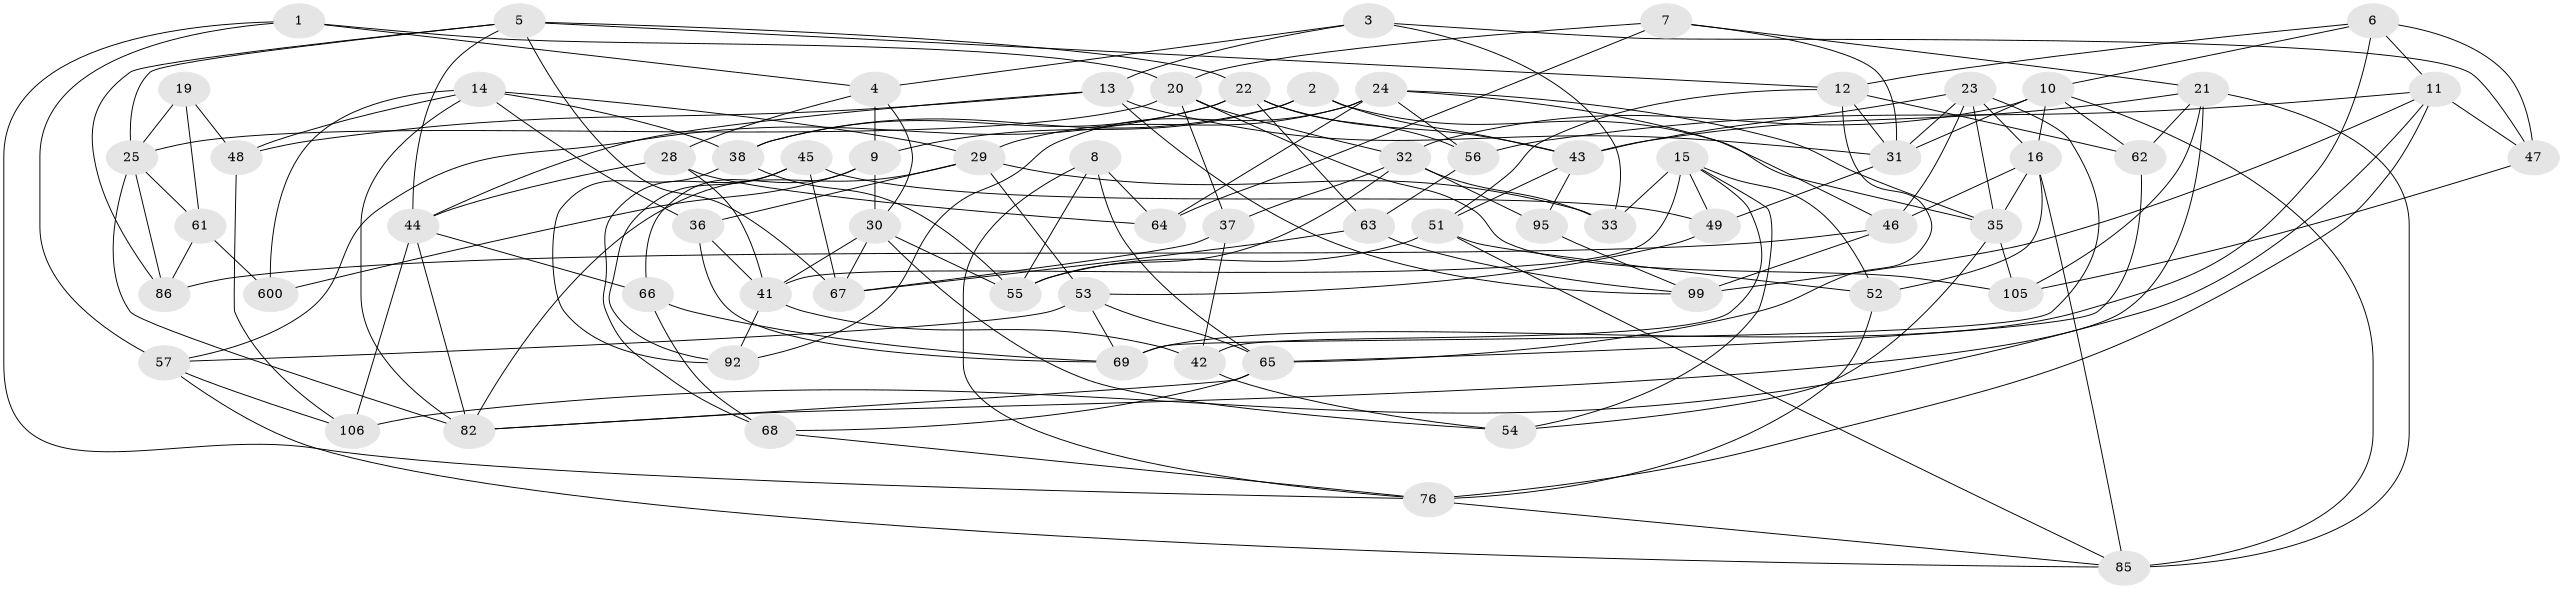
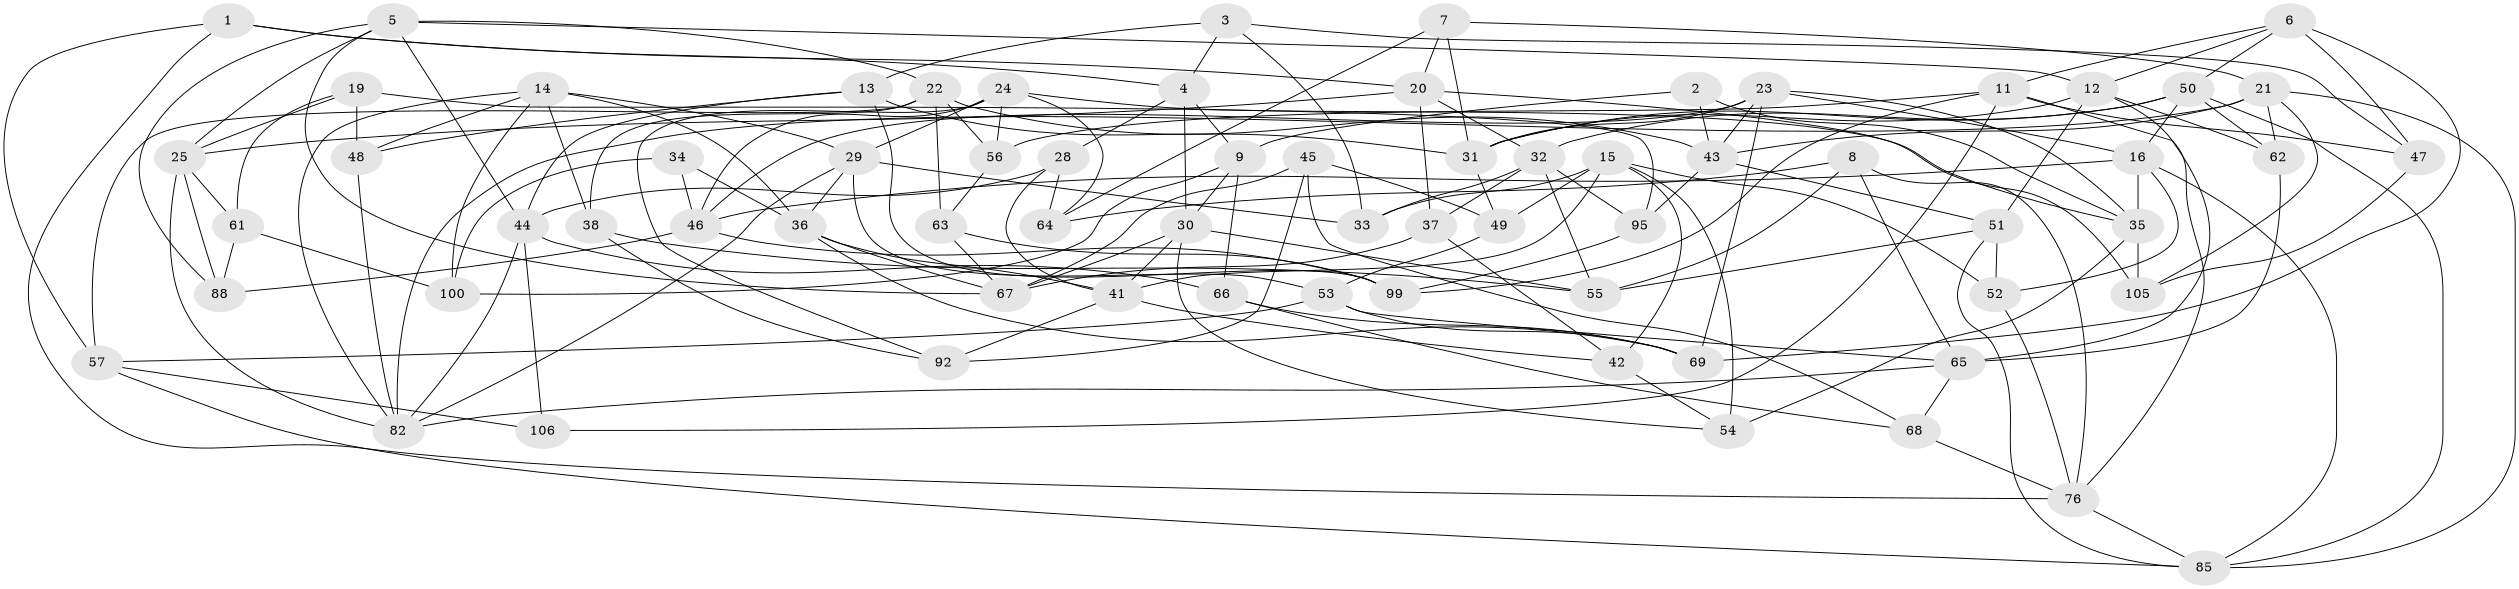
(2048, 89) -> (2188, 89)
none -> (1015, 108)
(1026, 123) -> none
none -> (678, 158)
none -> (901, 264)
(164, 294) -> (220, 294)
(271, 294) -> (453, 294)
(237, 317) -> (372, 295)
